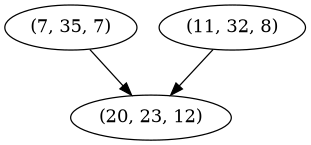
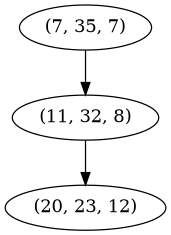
(106, 68) -> (86, 66)
